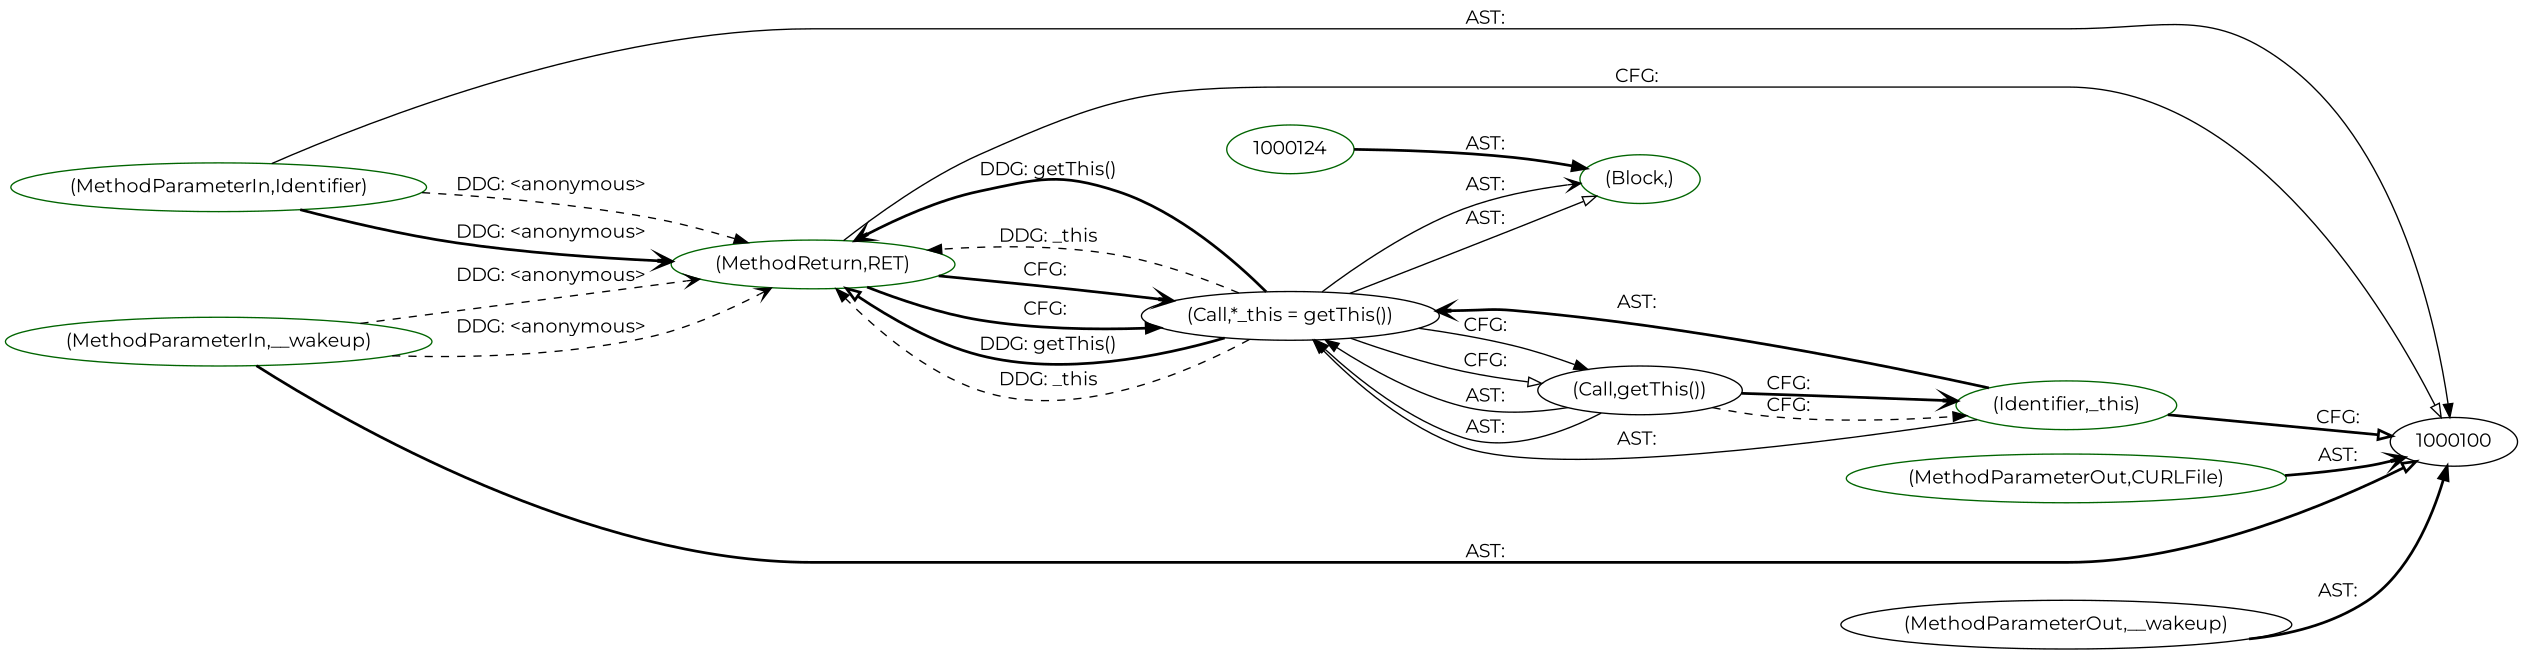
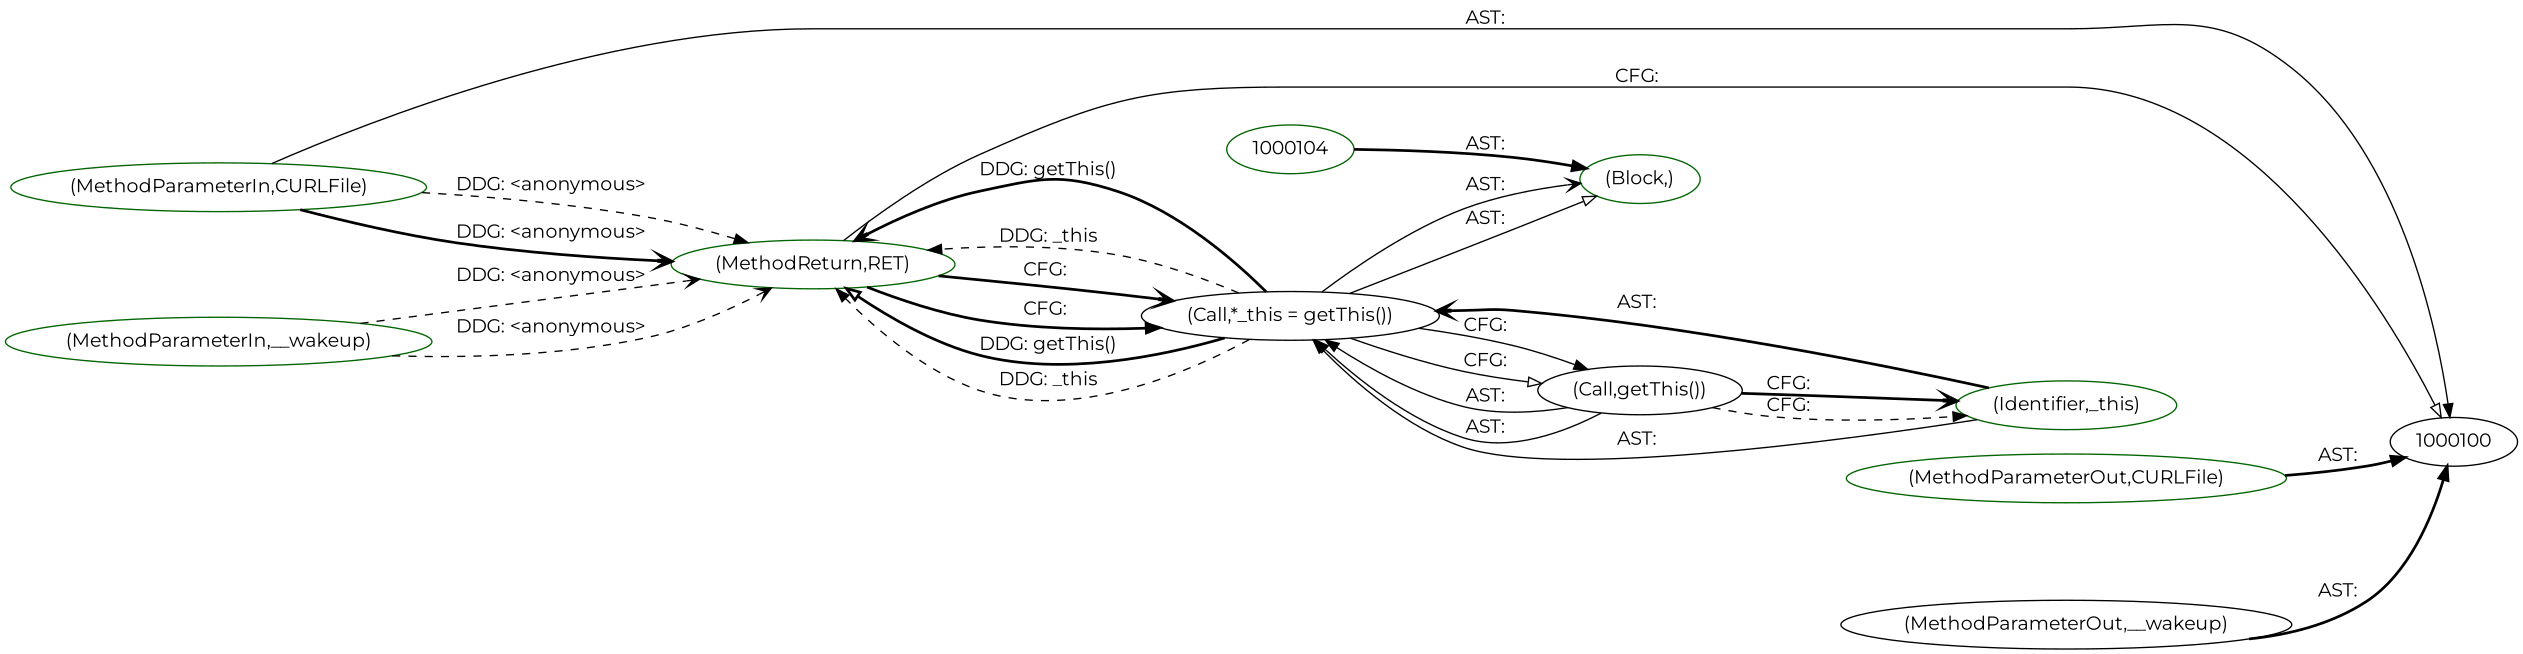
(1290, 149) -> (1290, 149)
(219, 187) -> (219, 187)
(2273, 425) -> none
(2339, 470) -> (2339, 470)
(1318, 562) -> none
